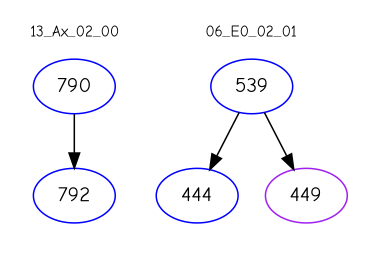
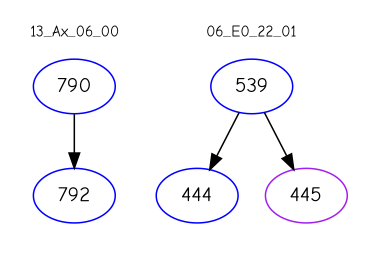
(75, 33) -> (75, 33)
(252, 33) -> (252, 33)
(306, 196) -> (306, 196)
